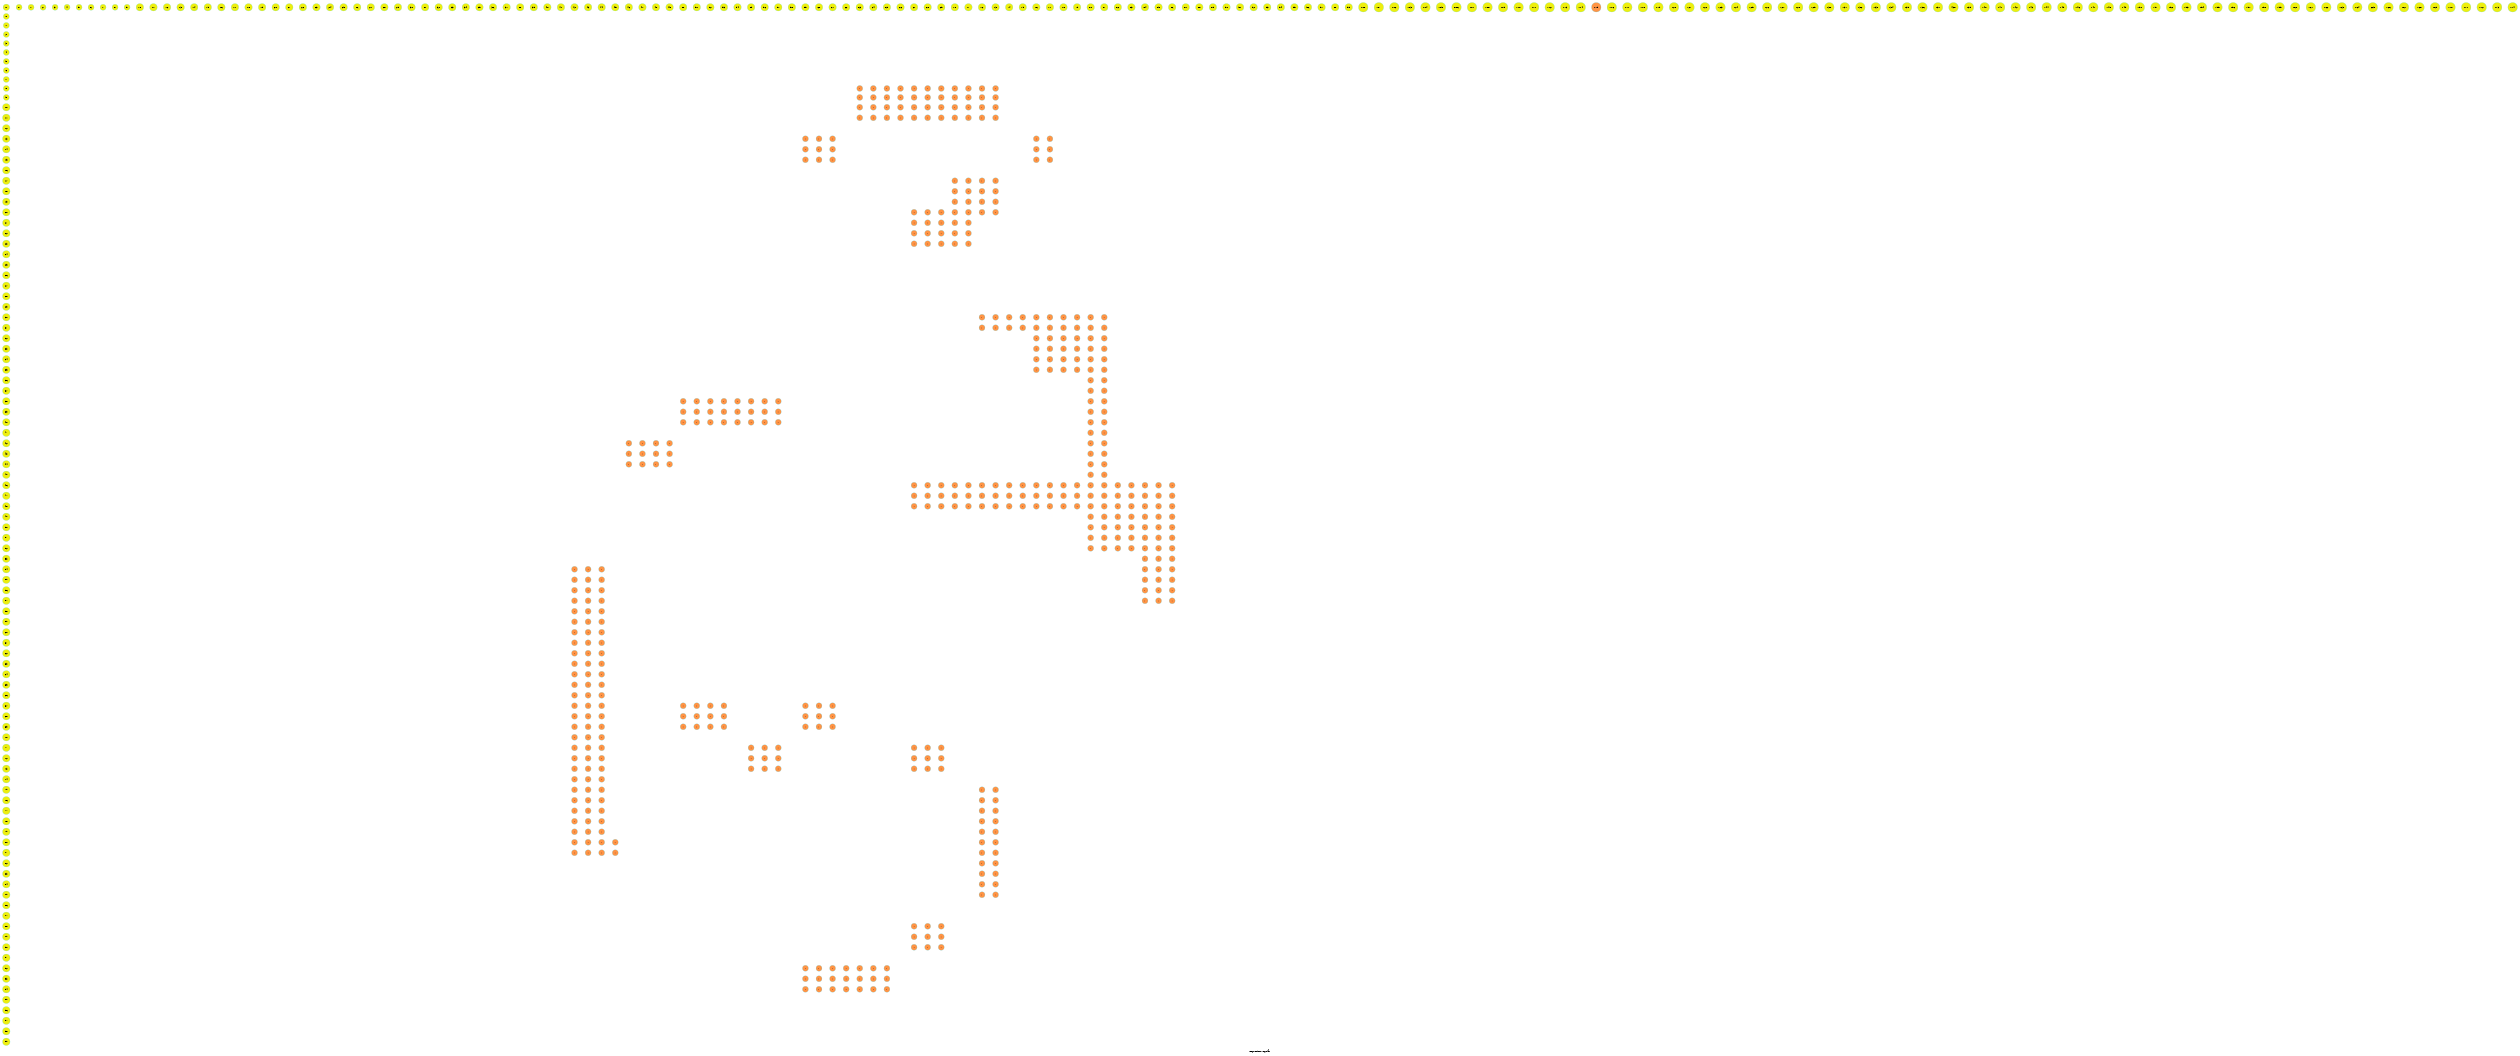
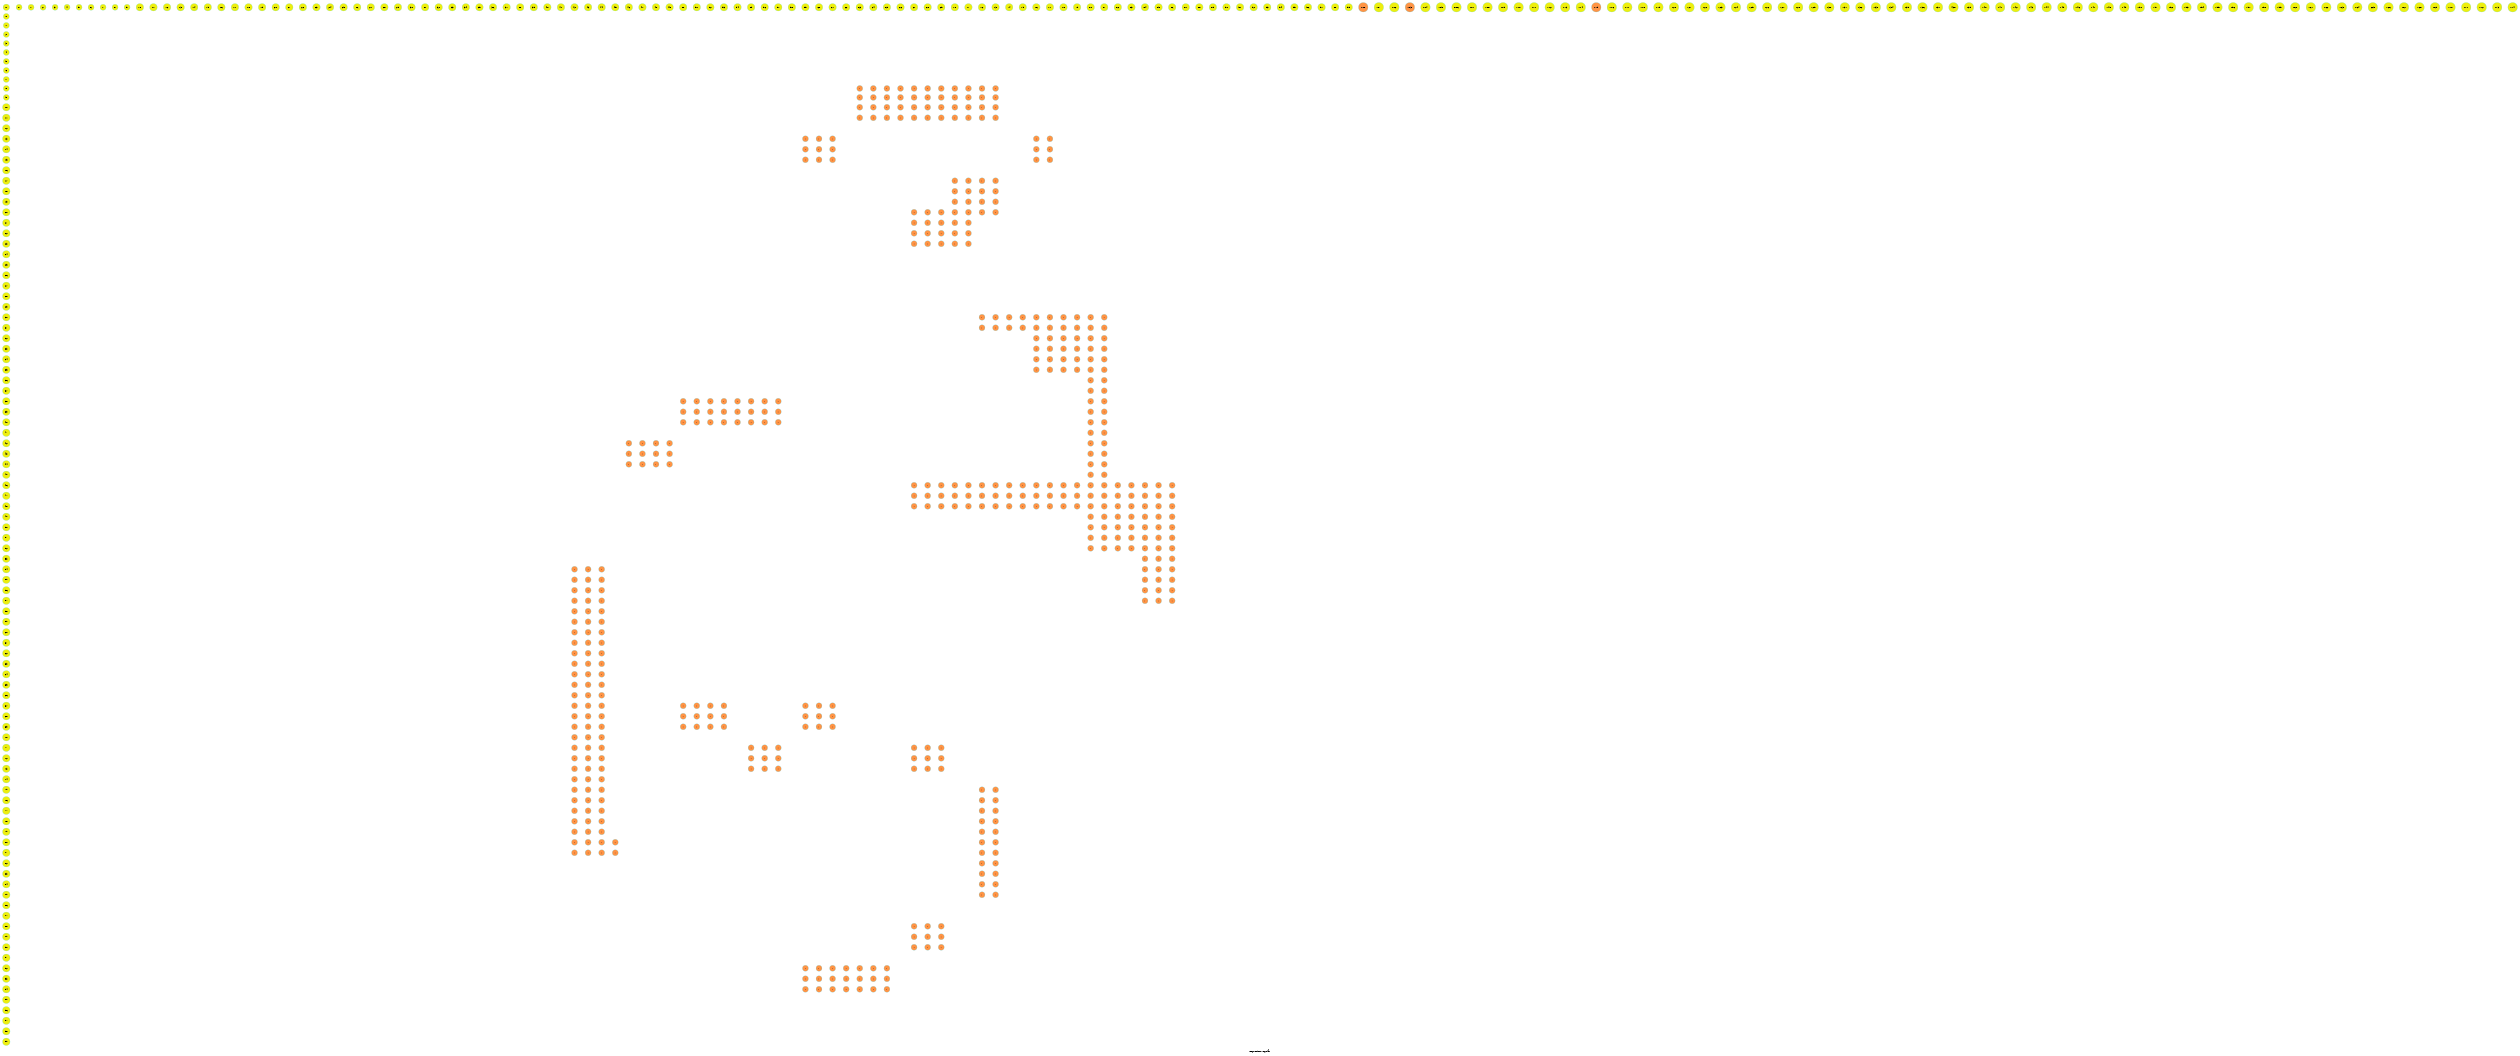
(1363, 7) -> (1363, 7)
(1410, 7) -> (1410, 7)
